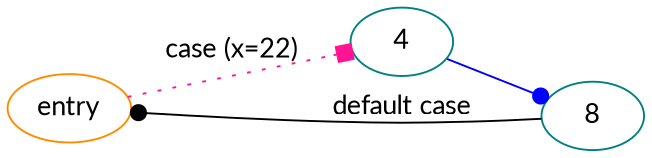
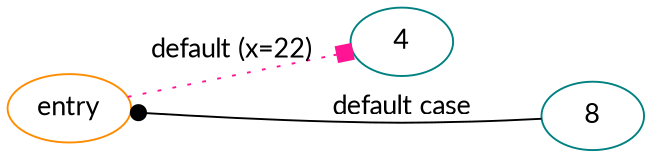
(232, 50) -> (232, 50)
(490, 76) -> none
